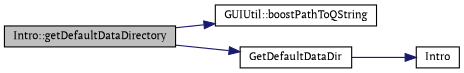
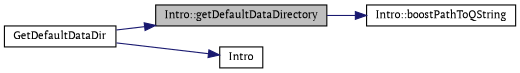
(296, 15) -> (441, 15)
(202, 48) -> (130, 28)
